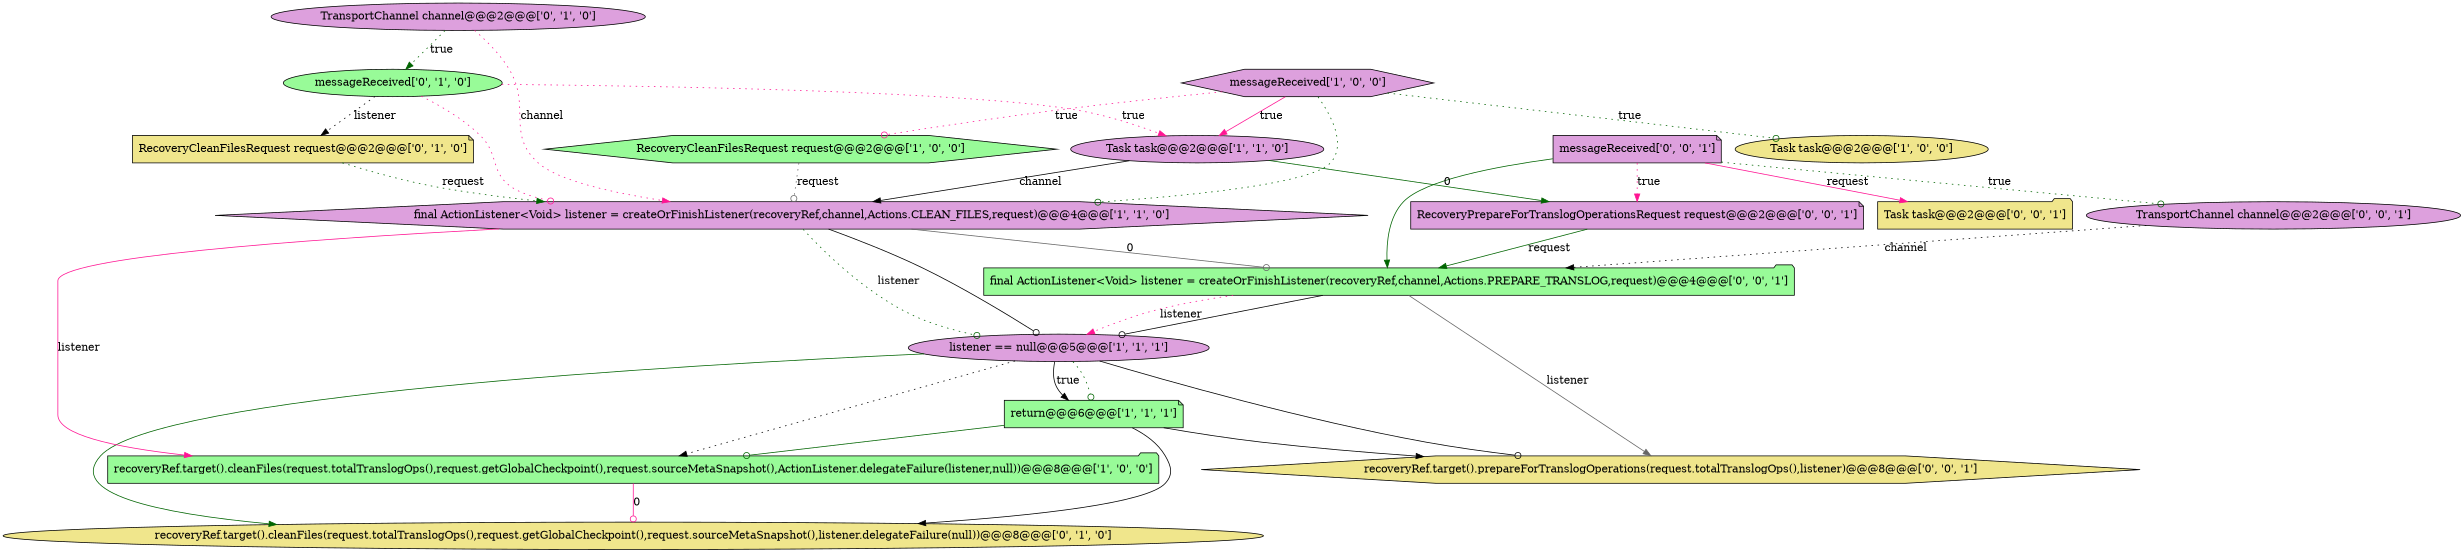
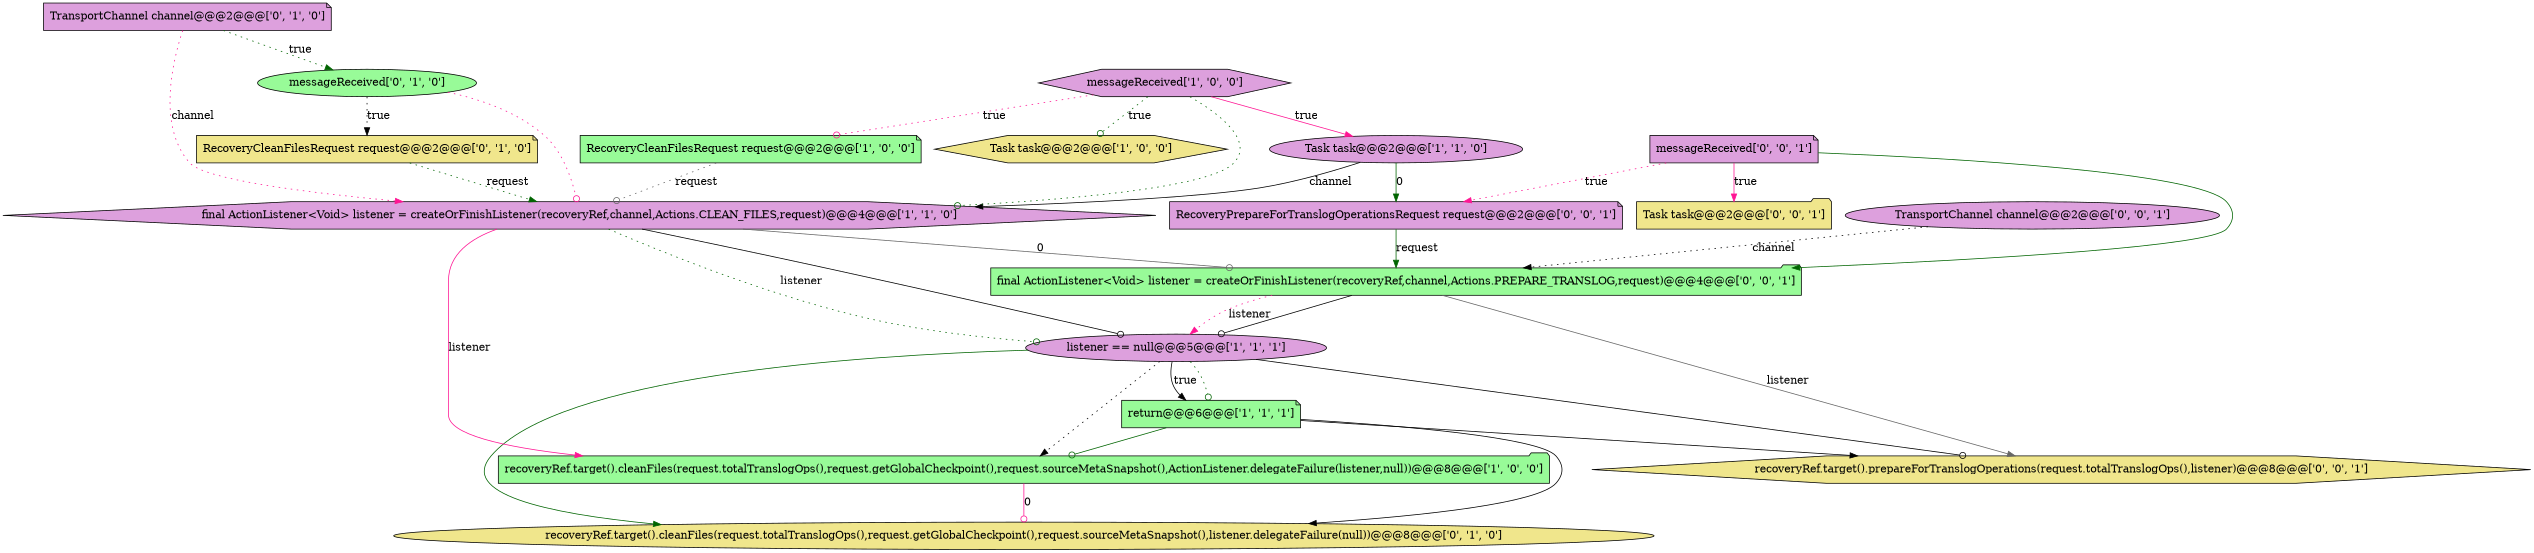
(458, 17) -> (187, 17)
(832, 92) -> none
(375, 116) -> (379, 116)
(801, 149) -> (751, 149)
(1862, 149) -> (1081, 149)
(1848, 182) -> (1746, 182)
(1940, 183) -> none
